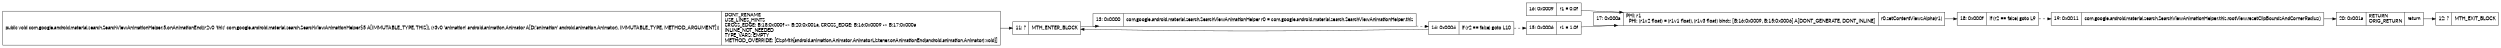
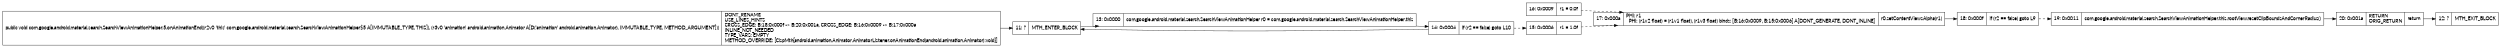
(1600, 11) -> (1600, 11)
(1421, 26) -> (1421, 26)
(1598, 26) -> (1598, 26)
